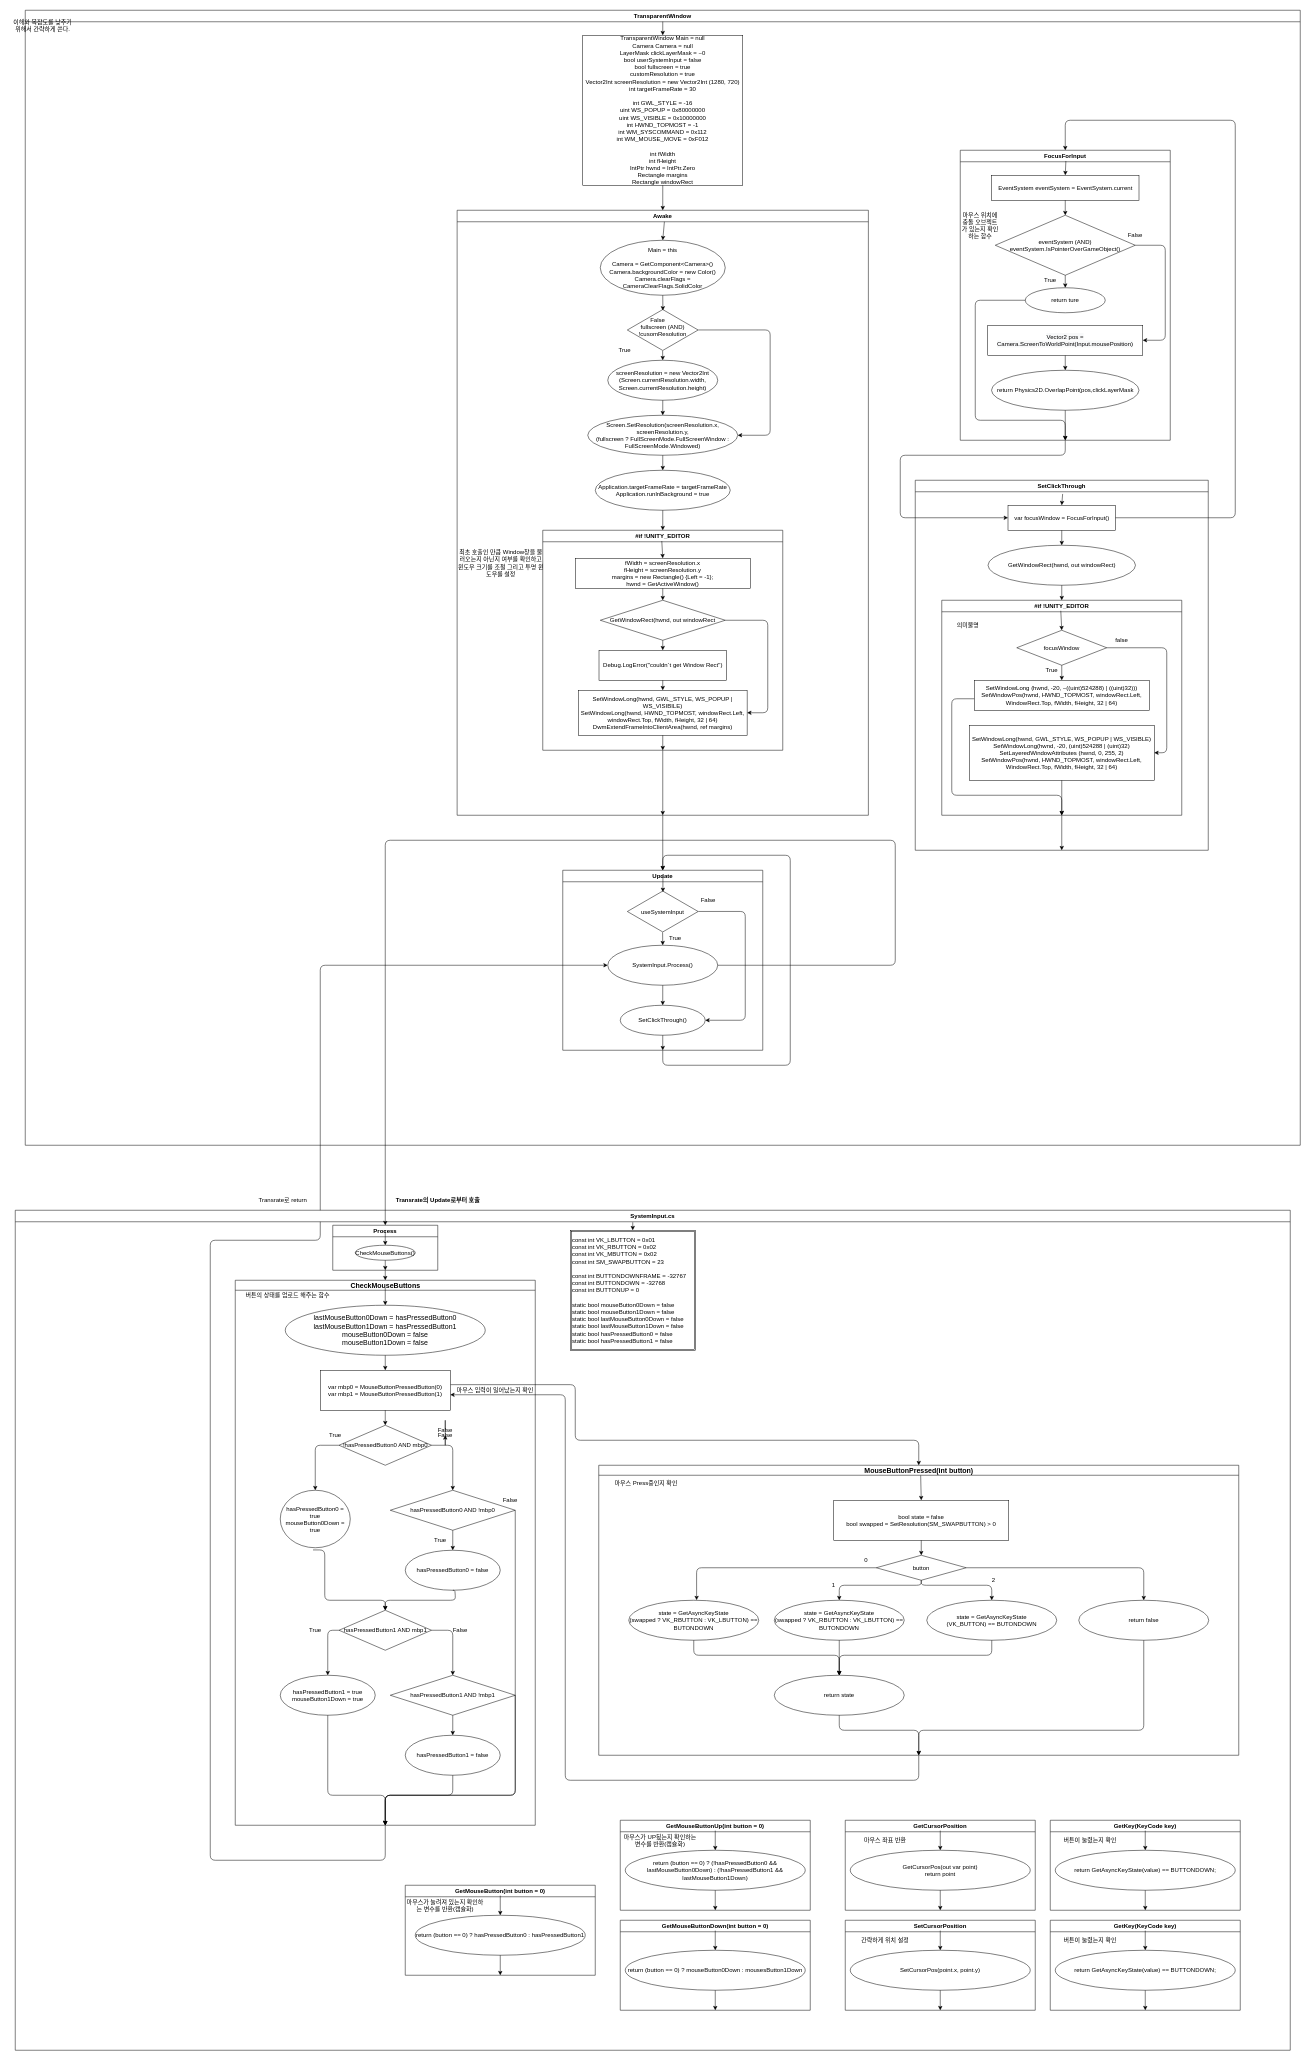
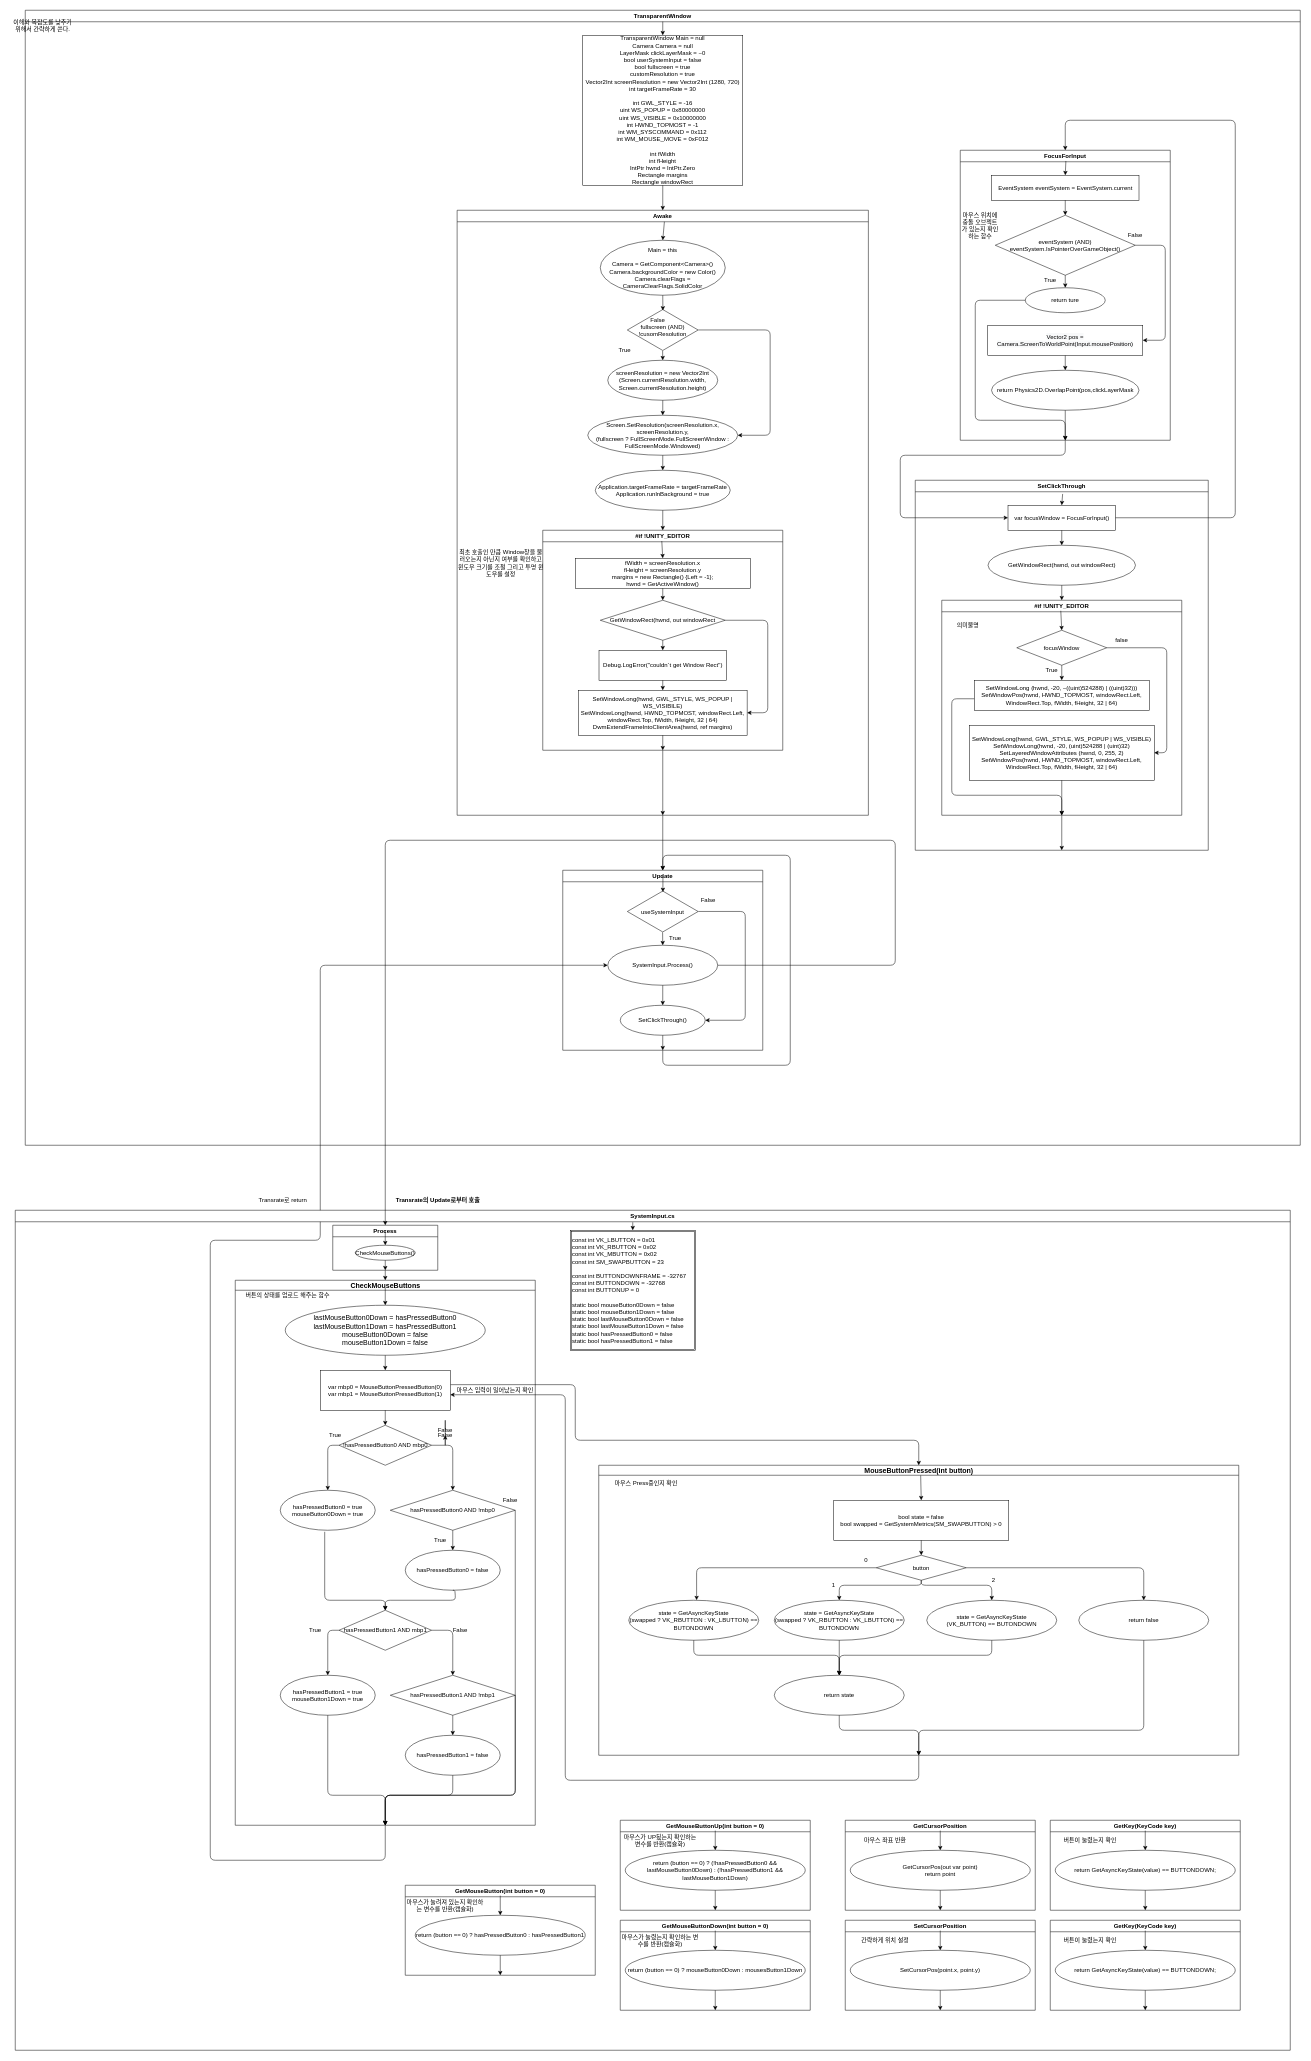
(315, 1519) -> (328, 1510)
(921, 1520) -> (921, 1520)
none -> (660, 1940)
